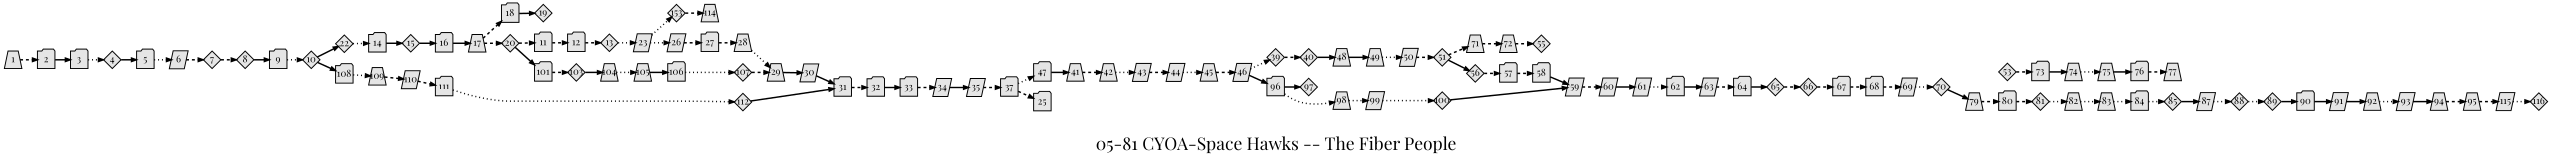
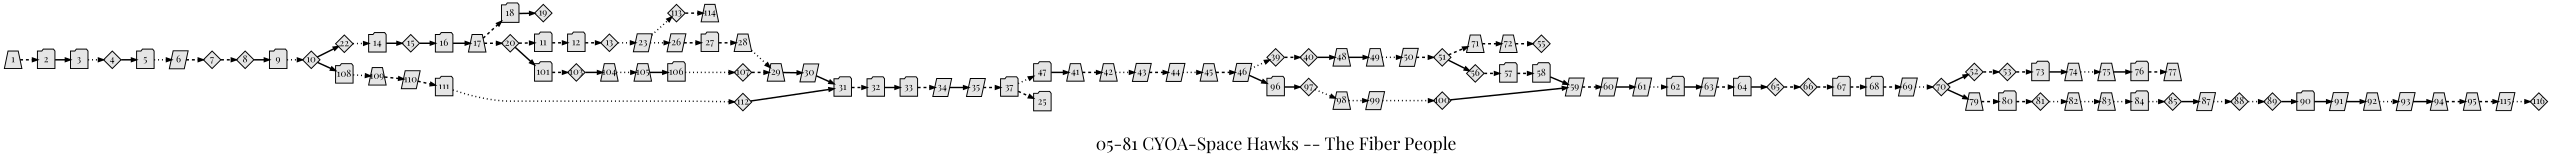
(676, 13) -> (676, 13)
none -> (1974, 72)
(1306, 103) -> (1323, 93)
